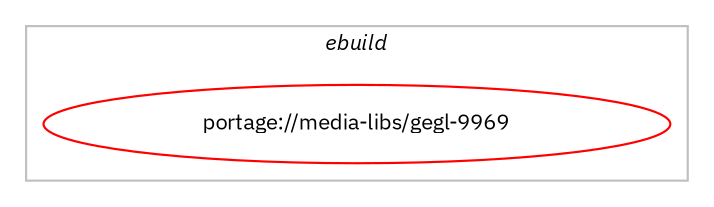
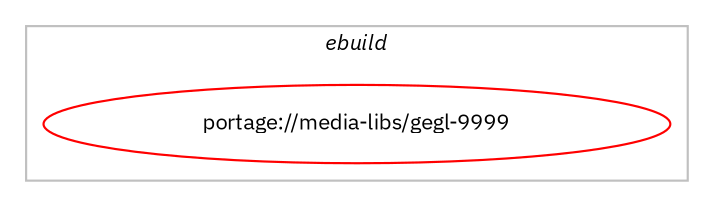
(357, 124) -> (357, 124)
